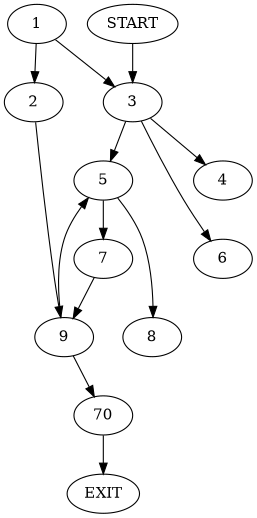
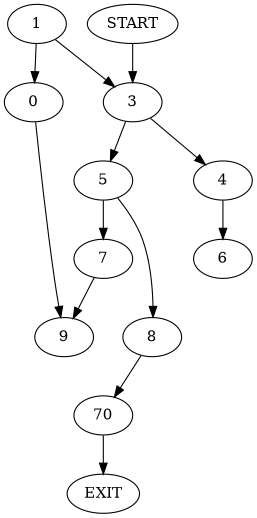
(34, 102) -> (34, 102)
(171, 178) -> (223, 214)
(60, 260) -> none
(81, 371) -> (131, 372)
